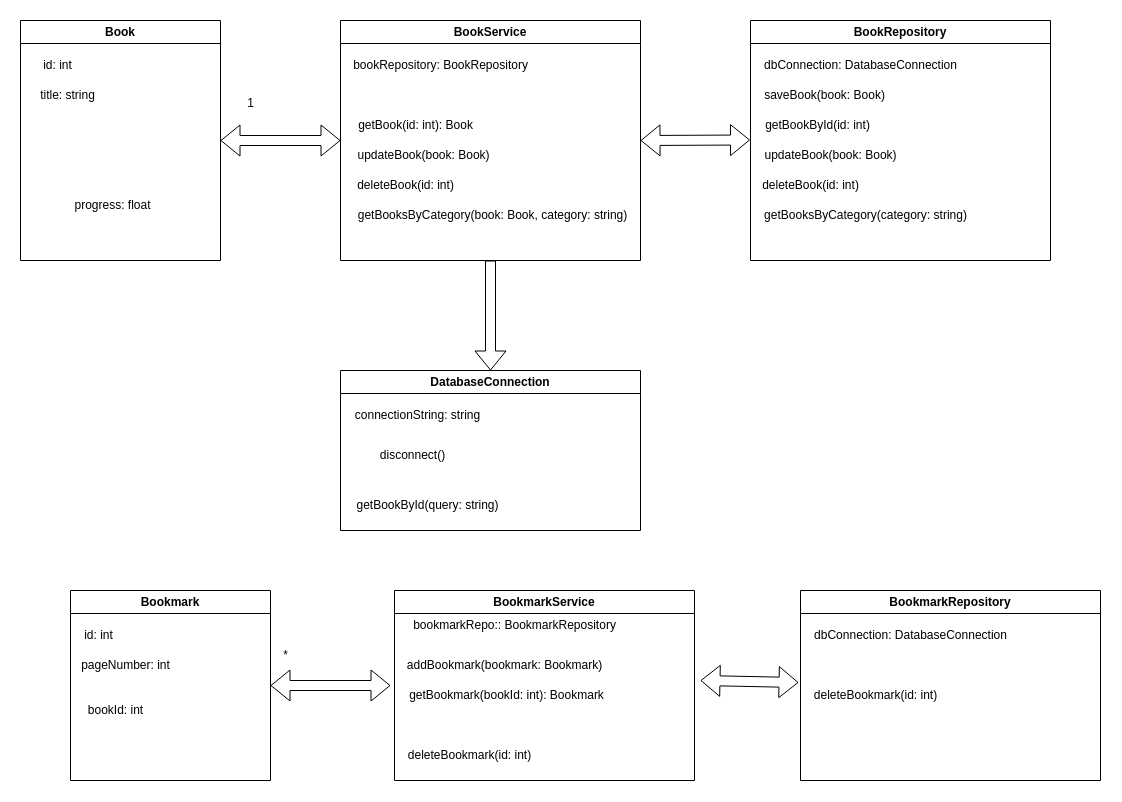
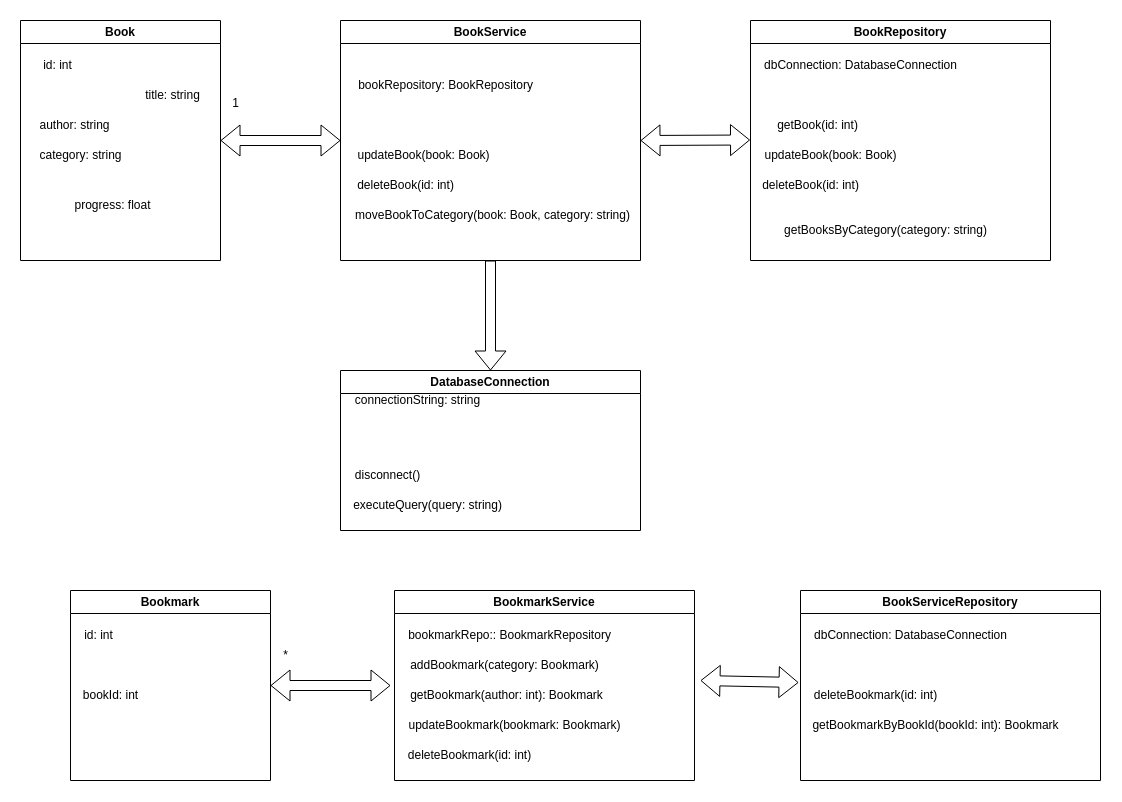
(441, 66) -> (446, 86)
(68, 96) -> (173, 96)
(825, 96) -> none
(251, 104) -> (236, 104)
none -> (75, 126)
(416, 126) -> none
(818, 126) -> (818, 126)
none -> (81, 156)
(493, 216) -> (493, 216)
(866, 216) -> (886, 231)
(418, 416) -> (418, 401)
(413, 456) -> (388, 476)
(428, 506) -> (428, 506)
(951, 603) -> (951, 603)
(515, 626) -> (510, 636)
(126, 666) -> none
(505, 666) -> (505, 666)
(507, 696) -> (507, 696)
(116, 711) -> (111, 696)
none -> (515, 726)
none -> (936, 726)
